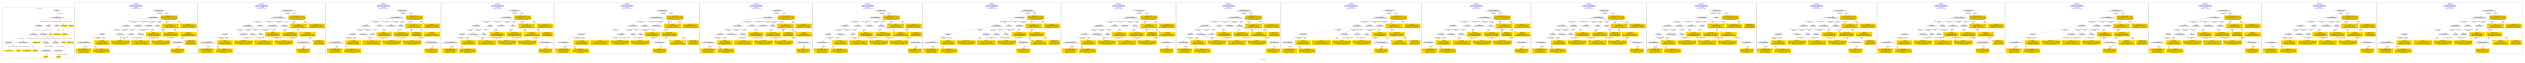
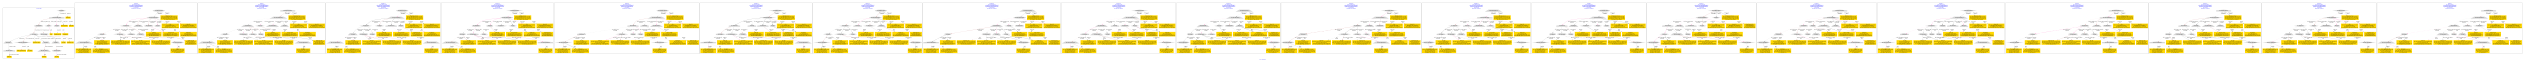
none -> (68, 18)
(15, 46) -> (9, 53)
(9, 51) -> (9, 51)
